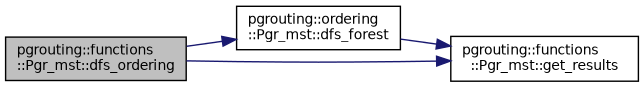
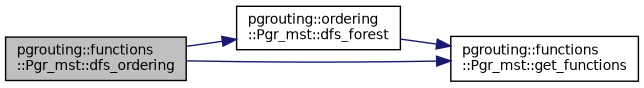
(545, 59) -> (545, 59)
